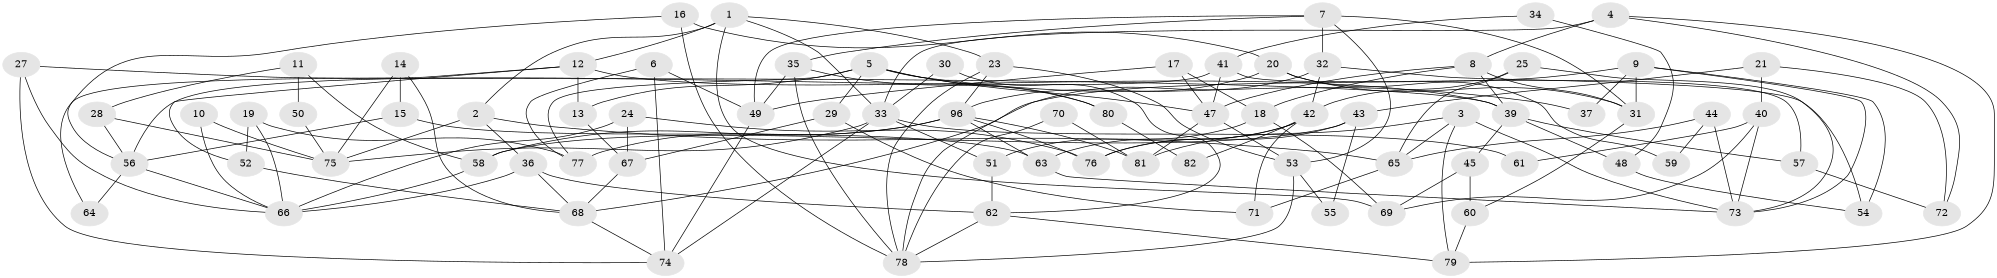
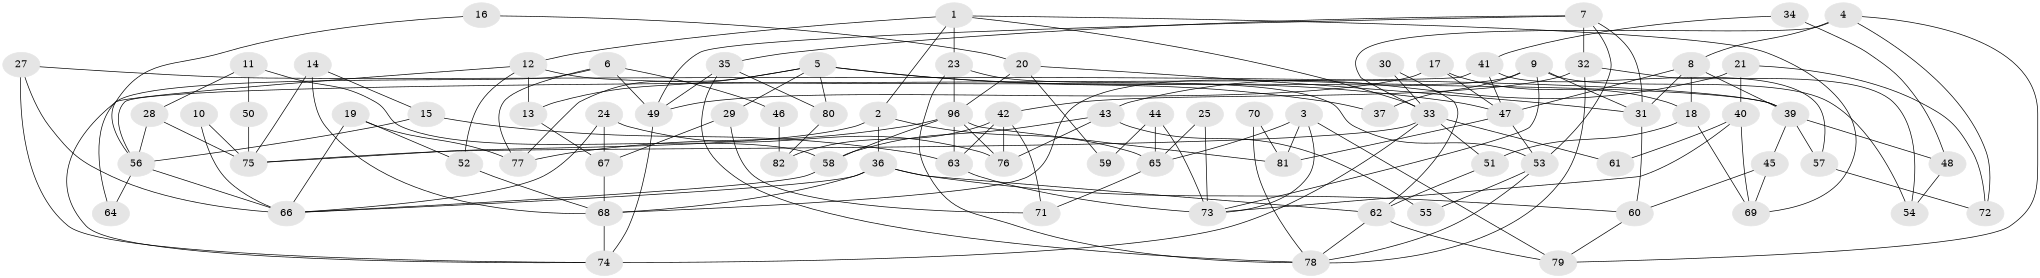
(1416, 90) -> none
none -> (779, 114)
(753, 168) -> none
none -> (1255, 196)
